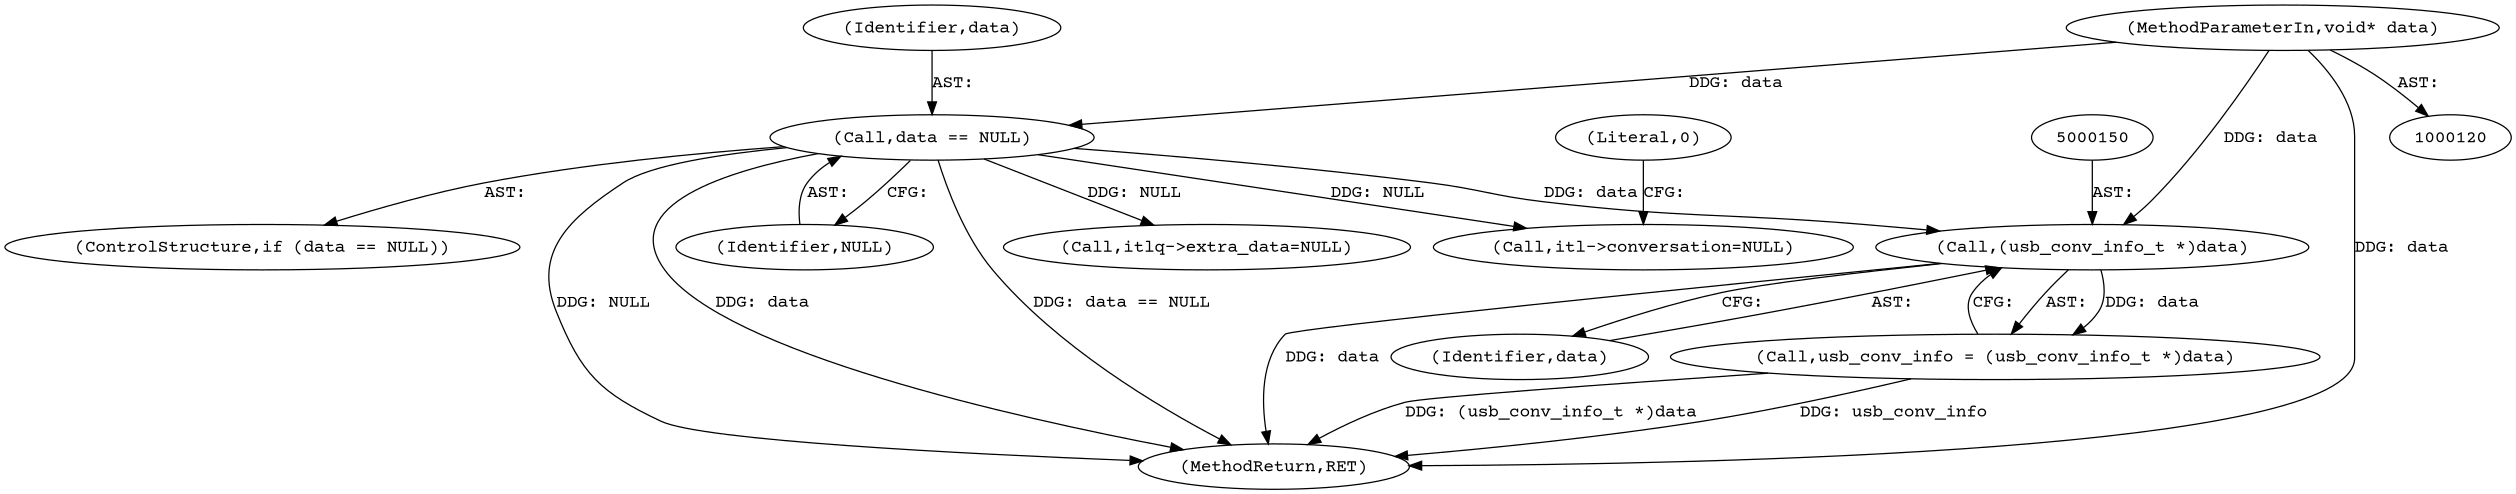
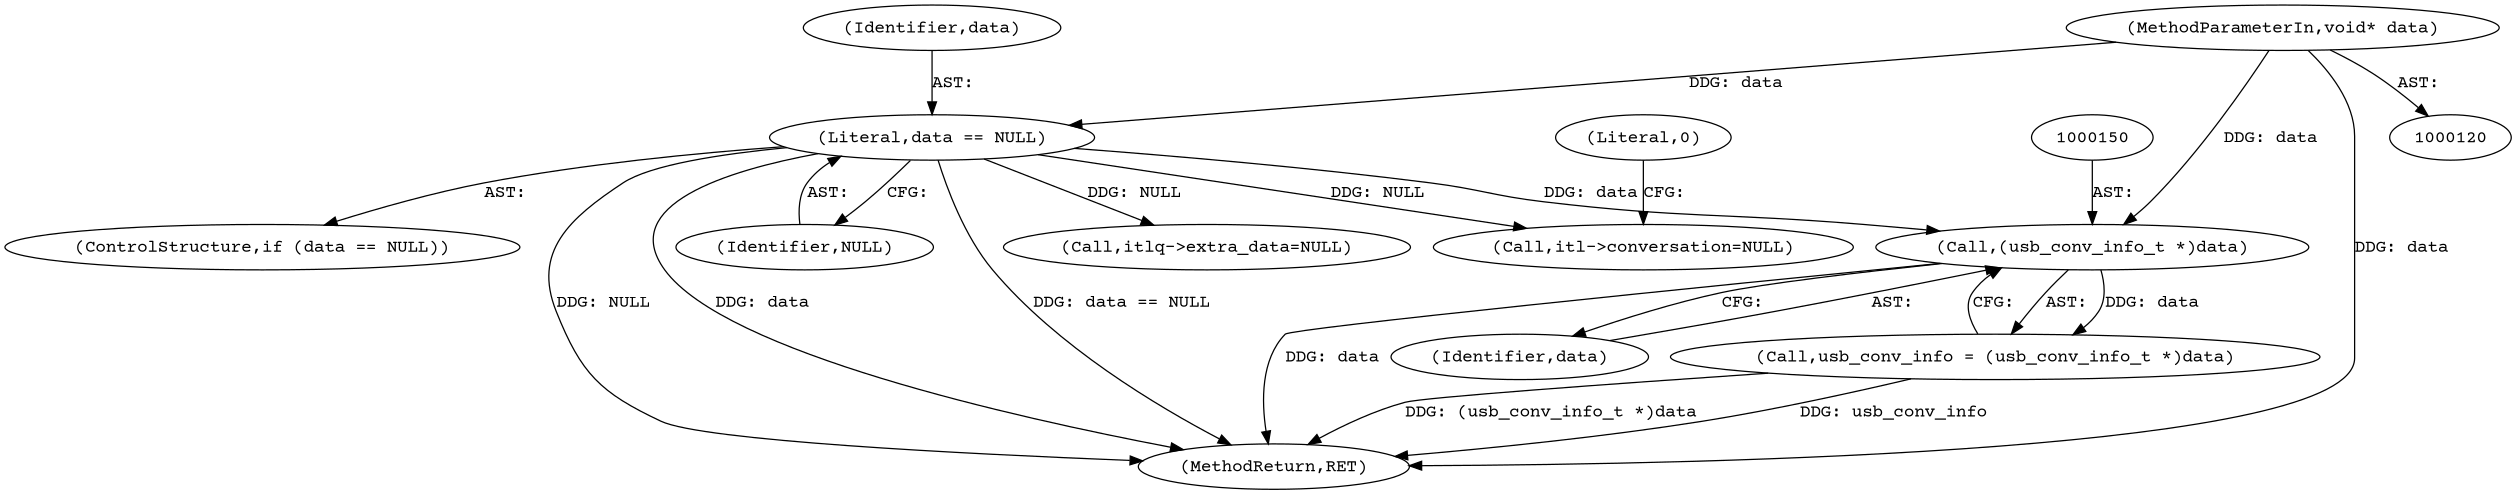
(932, 137) -> (932, 137)
(2092, 137) -> (2092, 137)
